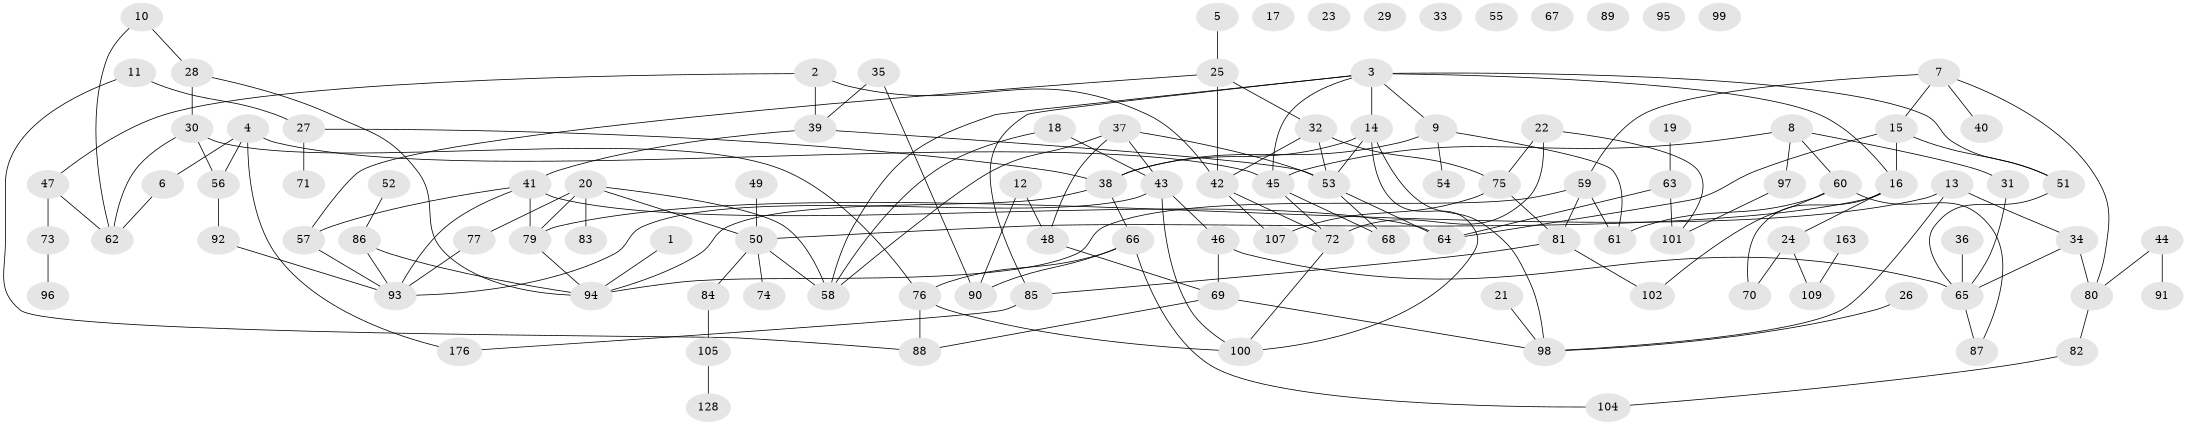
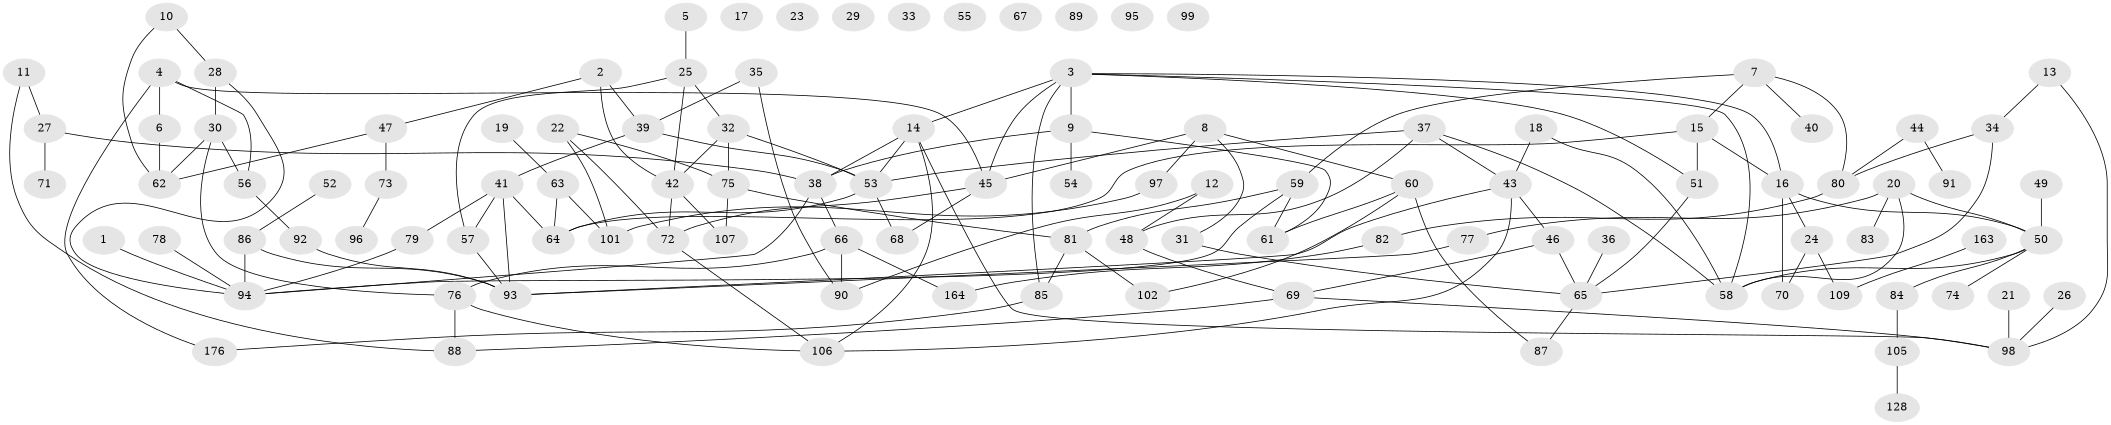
(558, 212) -> none
(1241, 212) -> none
none -> (160, 240)
(1241, 352) -> (822, 352)
(1608, 408) -> (955, 296)
